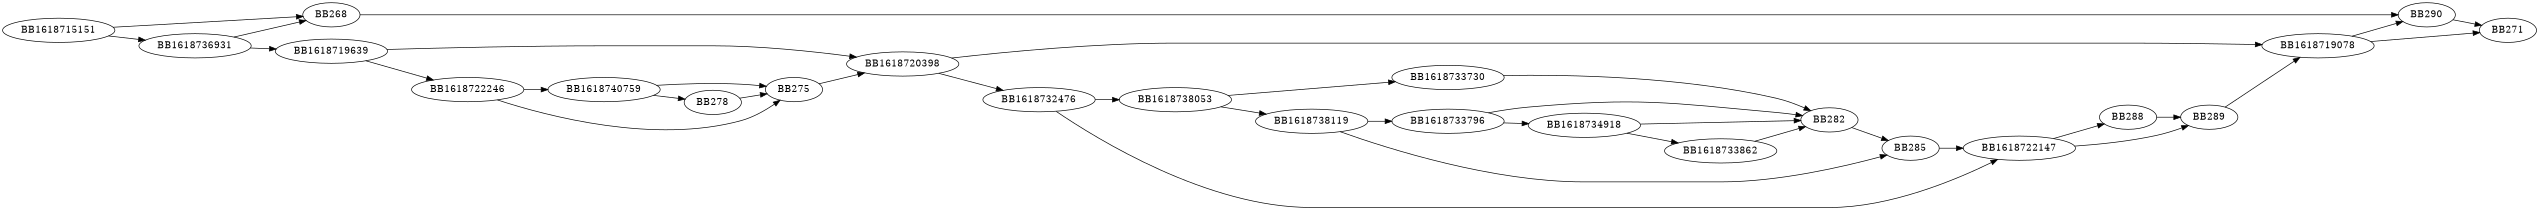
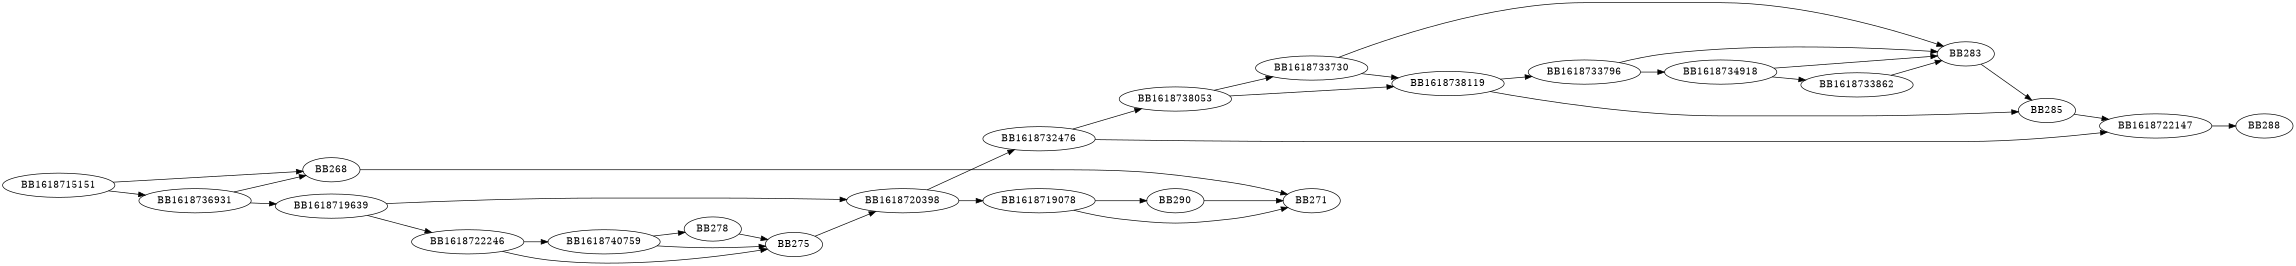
(1376, 15) -> (821, 170)
none -> (1376, 75)
(2209, 117) -> none
(1829, 120) -> (1966, 54)
